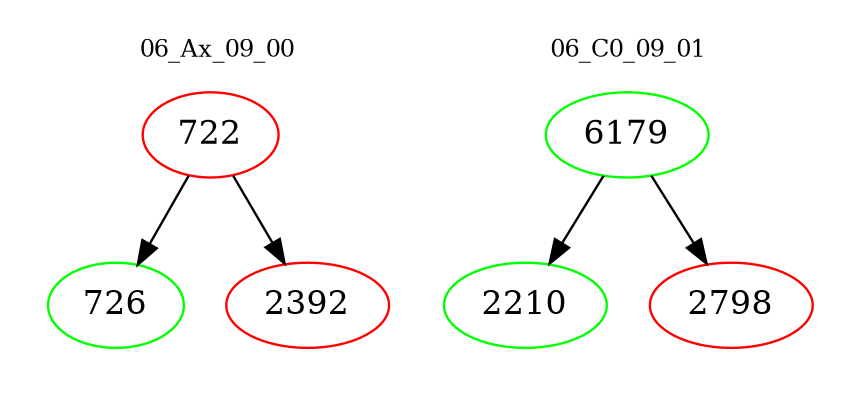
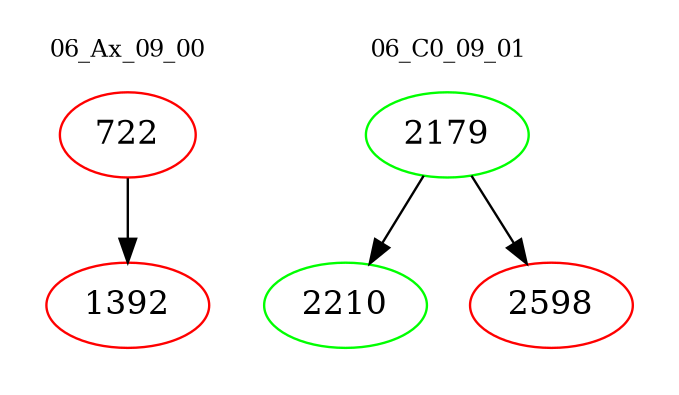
(627, 135) -> (447, 135)
(116, 305) -> none
(308, 305) -> (128, 305)
(731, 305) -> (551, 305)
